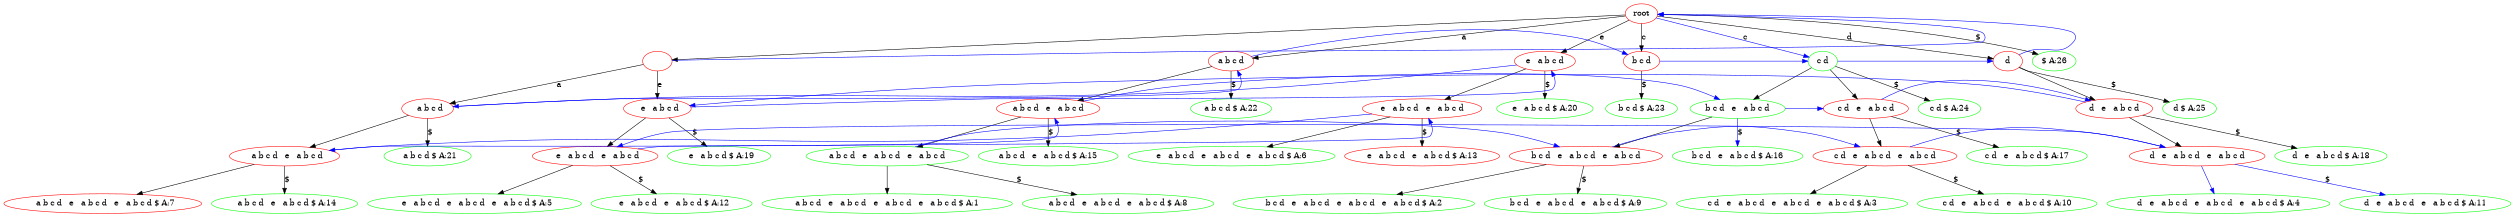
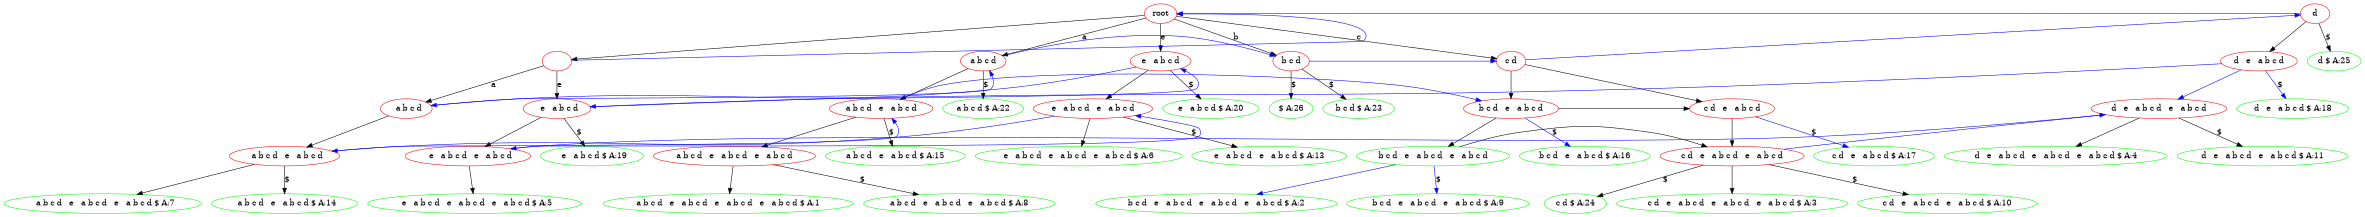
(1846, 25) -> (1291, 82)
(1644, 37) -> (1236, 37)
(1730, 37) -> (1334, 37)
(1823, 37) -> none
(1823, 61) -> (1511, 61)
(1983, 81) -> none
(1880, 83) -> (1653, 180)
(1738, 109) -> (1511, 109)
(1801, 109) -> (1621, 109)
(1235, 121) -> none
(1697, 129) -> (1581, 126)
(2153, 131) -> (2212, 83)
(2217, 131) -> (2274, 83)
(1945, 132) -> (1799, 131)
(428, 156) -> none
(887, 156) -> (734, 156)
(1422, 156) -> (1269, 156)
(1586, 156) -> (1433, 156)
(1581, 177) -> (1435, 177)
(2207, 177) -> (2110, 131)
(1474, 179) -> (1329, 179)
(2307, 179) -> (2208, 131)
(103, 204) -> (103, 204)
(672, 204) -> none
